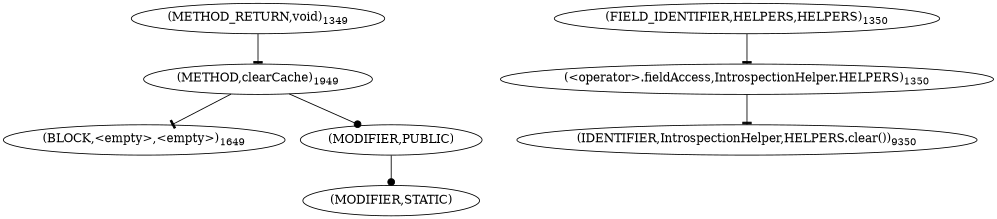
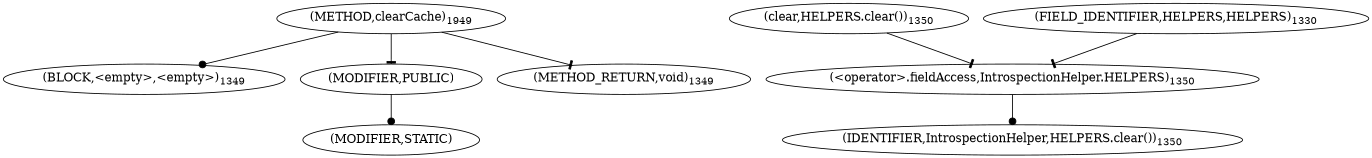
(876, 17) -> (1305, 17)
none -> (849, 19)
(258, 47) -> (505, 48)
(322, 108) -> (391, 47)
(747, 108) -> (1013, 106)
(203, 109) -> (272, 48)
(233, 139) -> (233, 78)
(904, 139) -> (1170, 139)
